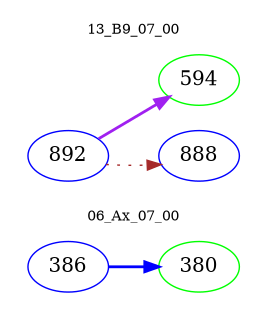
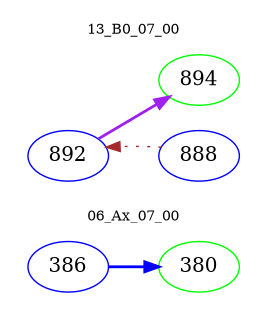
(134, 30) -> (134, 30)
(199, 80) -> (199, 80)
(126, 165) -> (141, 146)
